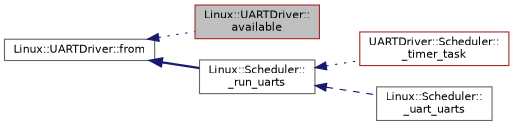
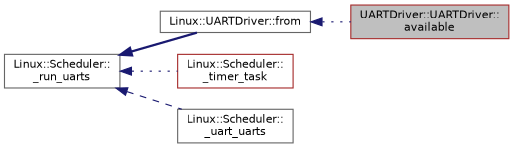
(257, 22) -> (430, 22)
(434, 49) -> (235, 71)
(181, 65) -> (164, 42)
